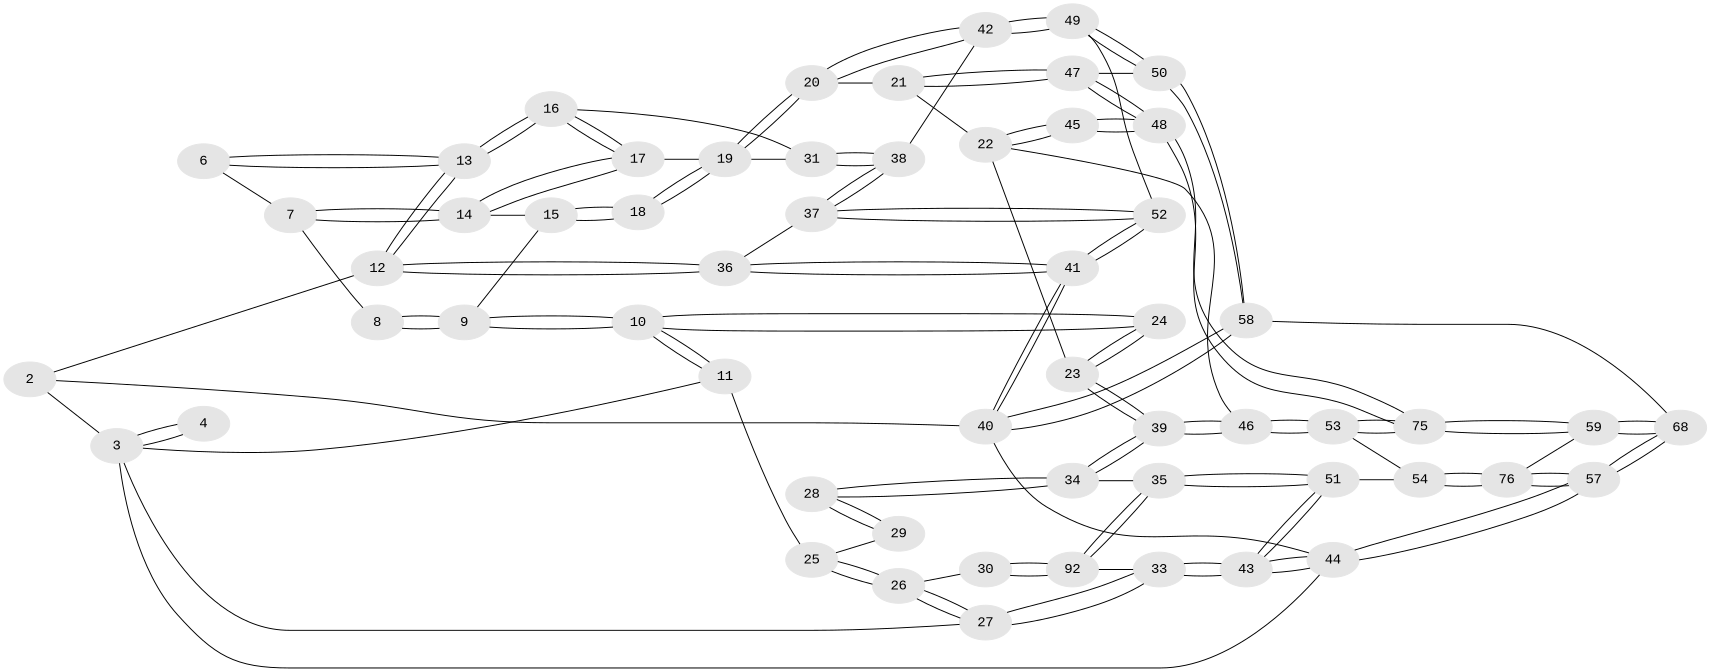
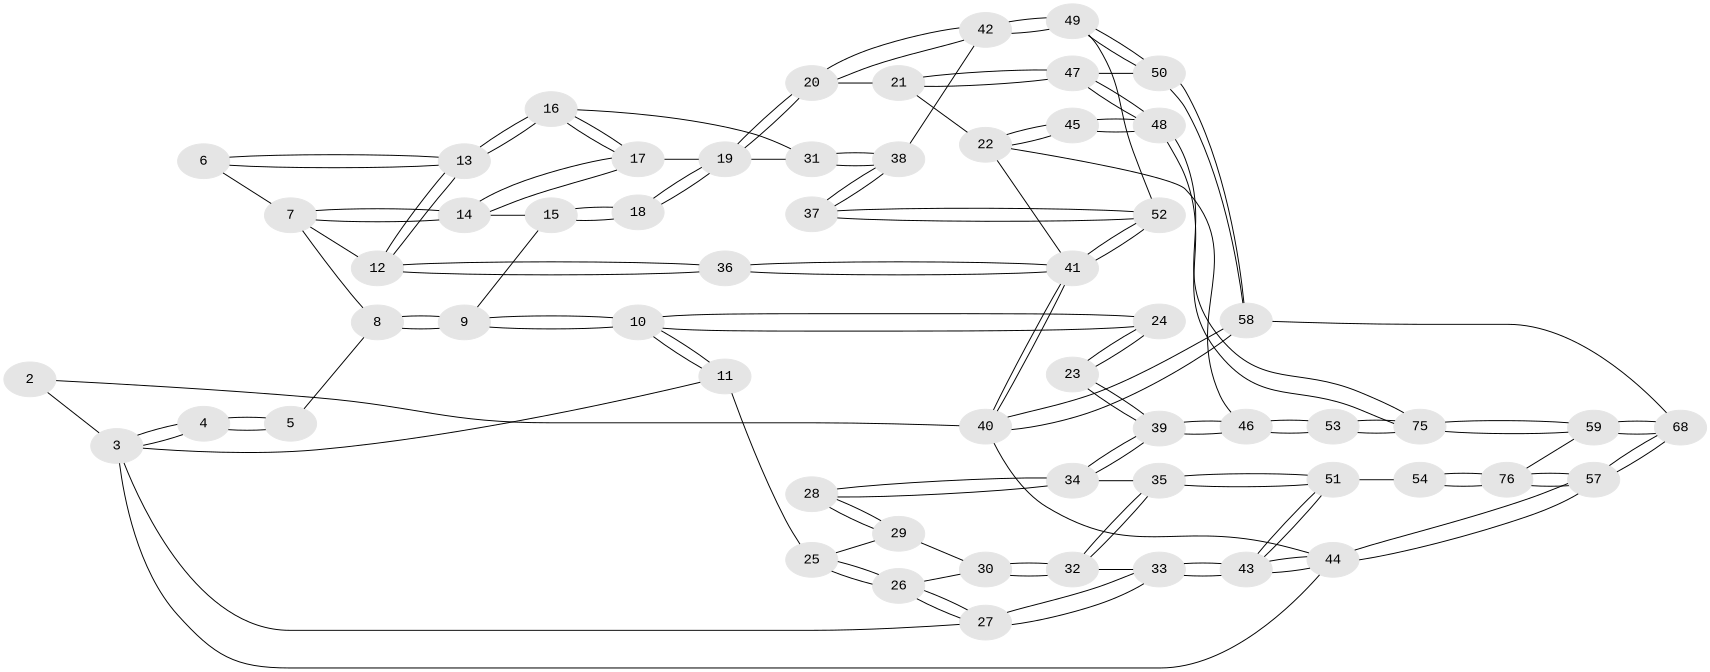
(768, 241) -> none
(1027, 255) -> (1026, 202)
(204, 324) -> (334, 242)
none -> (291, 424)
(1377, 453) -> none
none -> (942, 552)
(1072, 570) -> (1072, 570)
